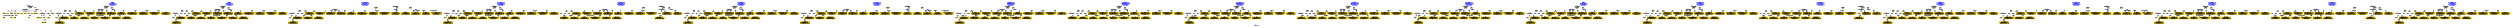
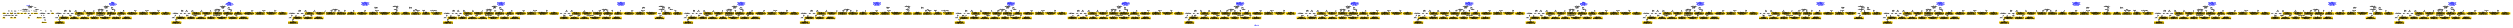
(49, 18) -> none
